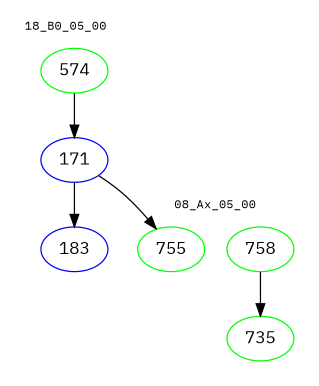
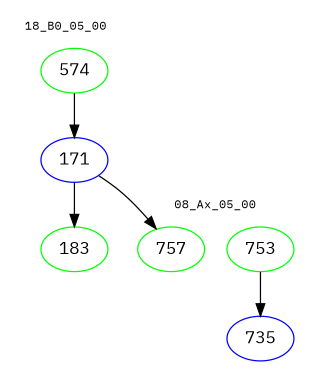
(74, 249) -> (74, 249)
(171, 249) -> (171, 249)
(260, 249) -> (260, 249)
(260, 339) -> (260, 339)
